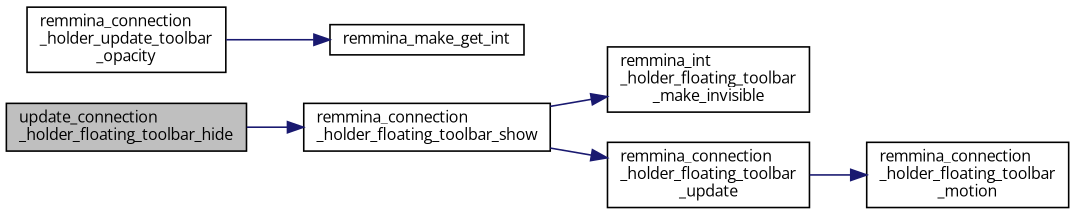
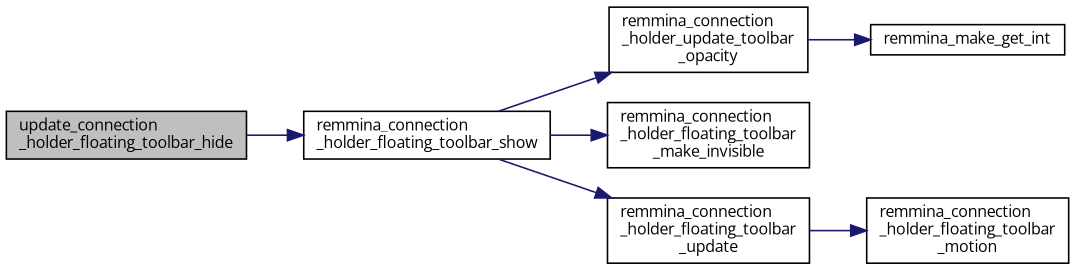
(708, 80) -> (708, 135)
none -> (547, 94)
